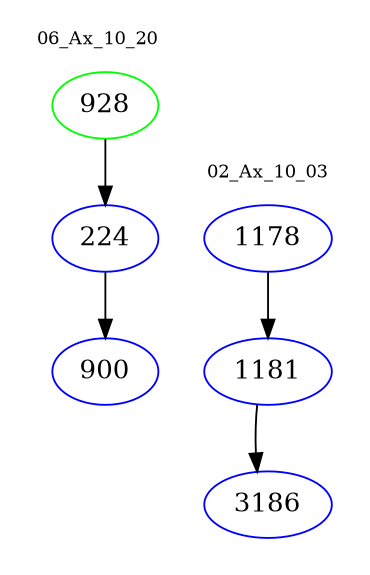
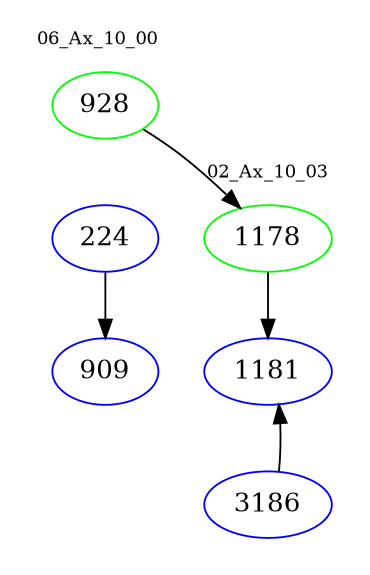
(98, 40) -> (98, 40)
(105, 163) -> (201, 171)
(268, 238) -> (268, 238)
(105, 372) -> (105, 372)
(256, 429) -> (280, 448)
